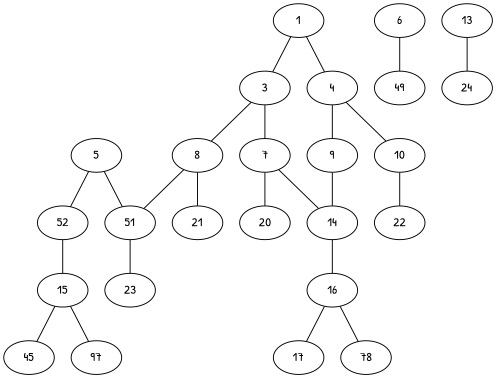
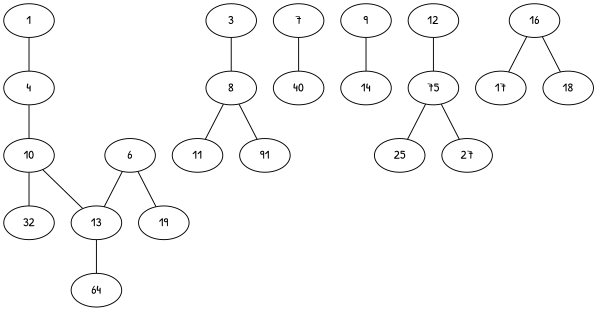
(282, 54) -> none
(400, 88) -> (164, 223)
(467, 88) -> (96, 290)
(265, 122) -> none
(332, 122) -> none
(96, 155) -> none
none -> (63, 189)
none -> (113, 189)
(299, 189) -> none
(63, 223) -> (433, 21)
(130, 223) -> (198, 155)
(198, 223) -> (265, 155)
(265, 223) -> (299, 88)
(400, 223) -> (29, 223)
(332, 257) -> none
(63, 290) -> (433, 88)
(130, 290) -> none
(29, 358) -> (400, 155)
(96, 358) -> (467, 155)
(366, 358) -> (568, 88)
